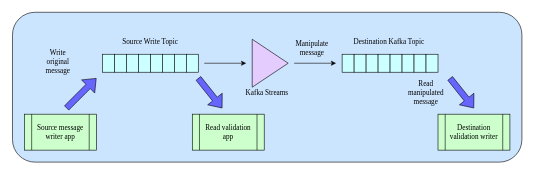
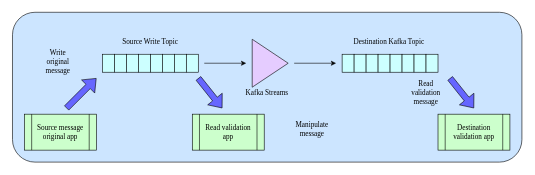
(312, 48) -> (312, 129)
(426, 93) -> (426, 93)
(60, 132) -> (60, 132)
(474, 132) -> (474, 132)
